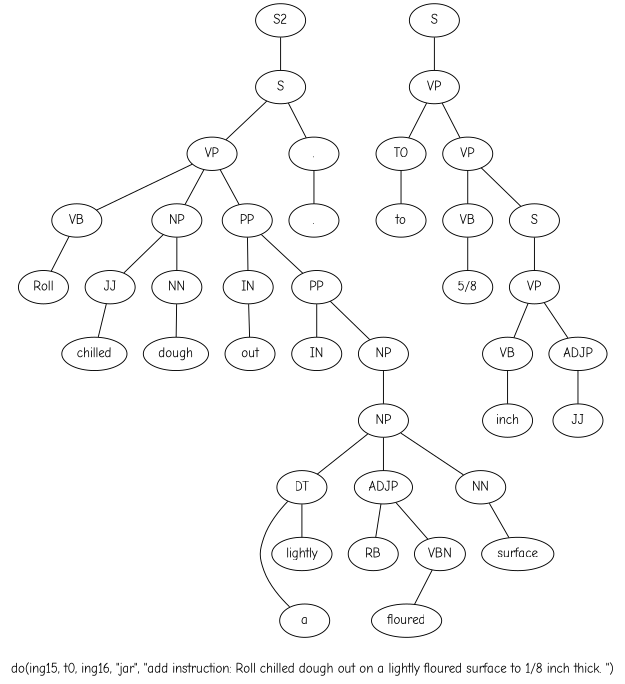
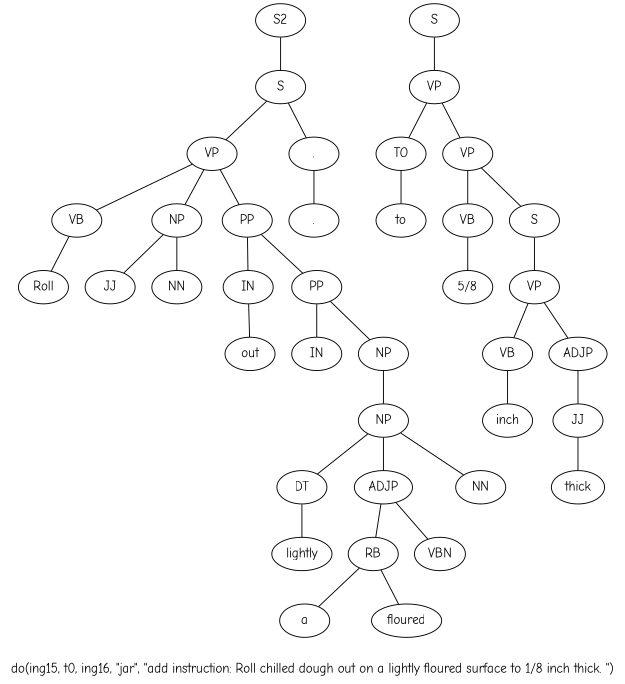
(94, 354) -> none
(176, 354) -> none
none -> (578, 487)
(518, 554) -> none
(260, 555) -> (339, 587)
(423, 587) -> (390, 587)
